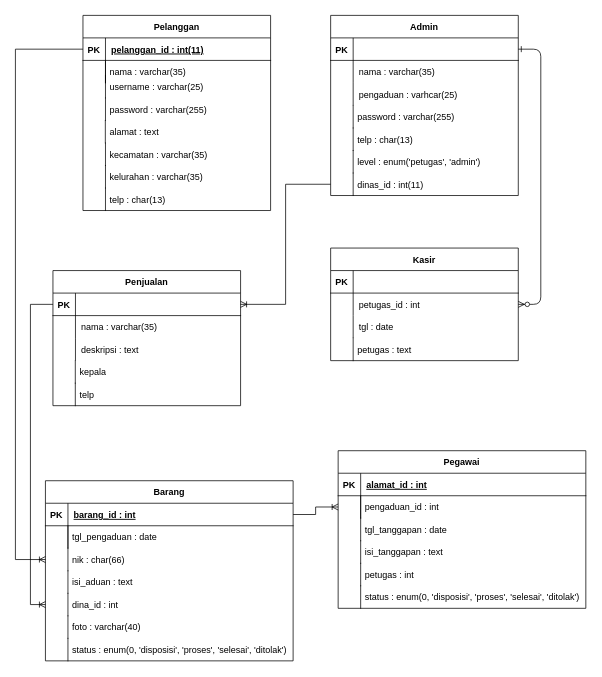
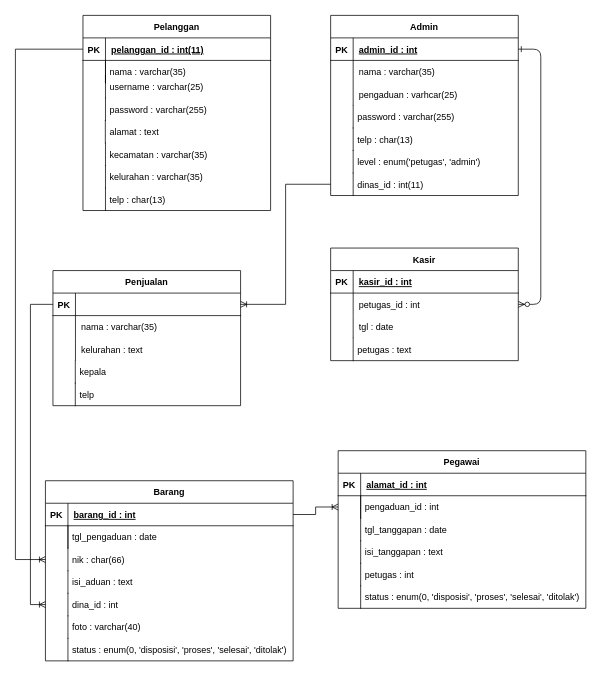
none -> (435, 49)
none -> (435, 282)
(115, 350) -> (117, 350)
